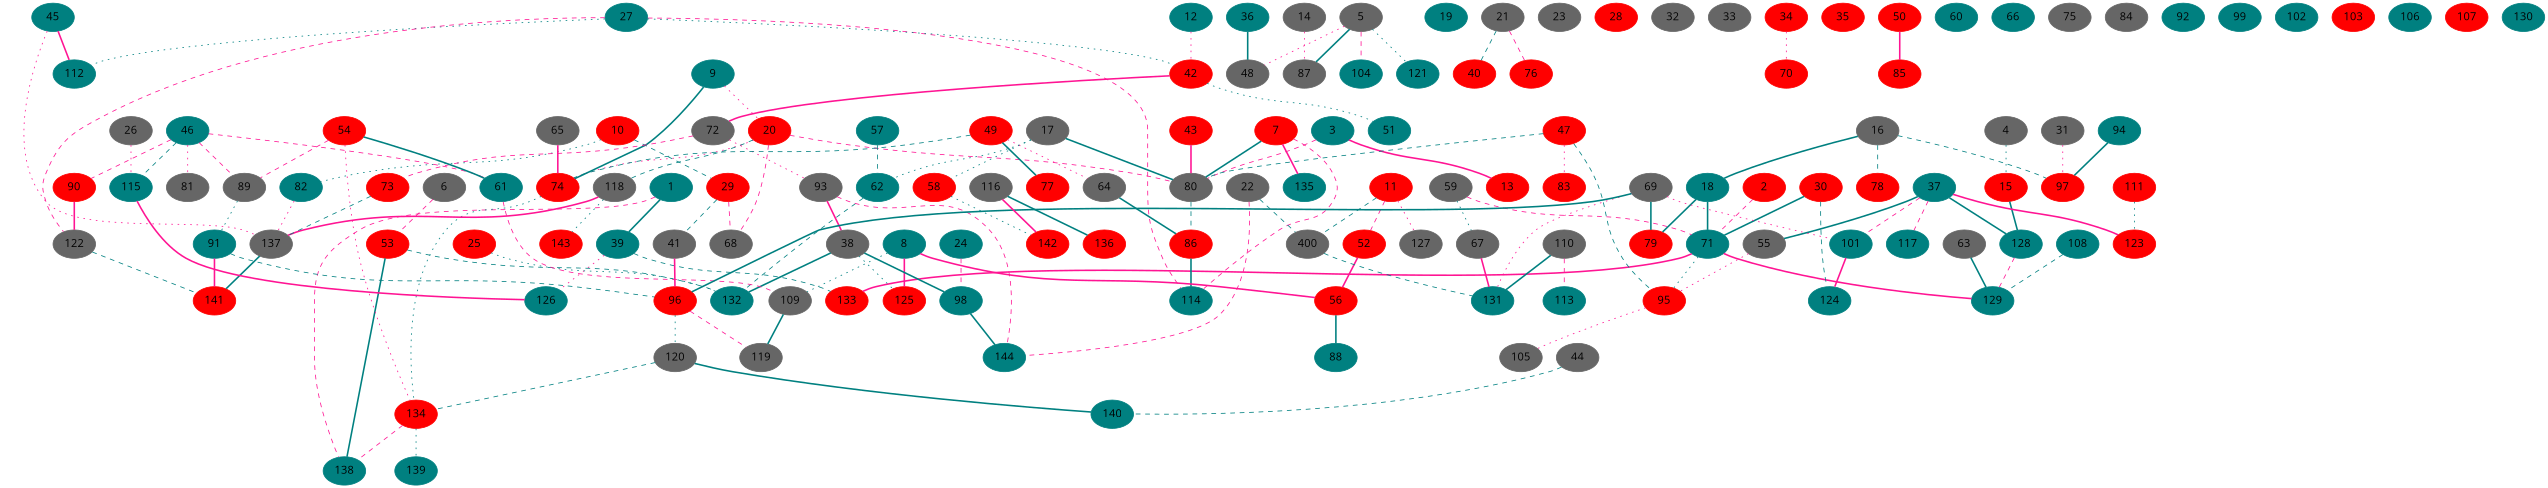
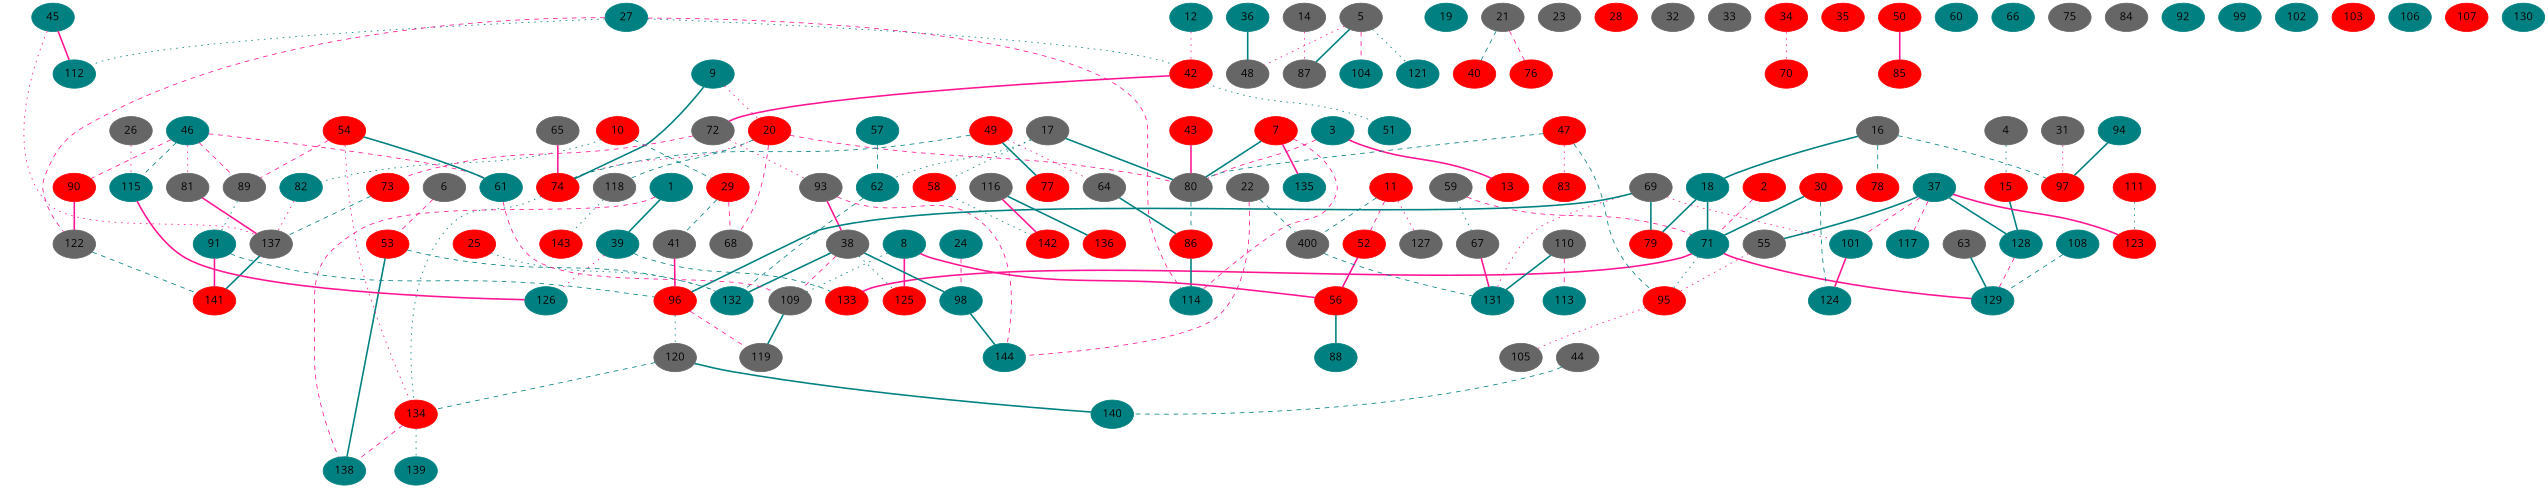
(443, 217) -> (225, 213)
none -> (819, 272)
